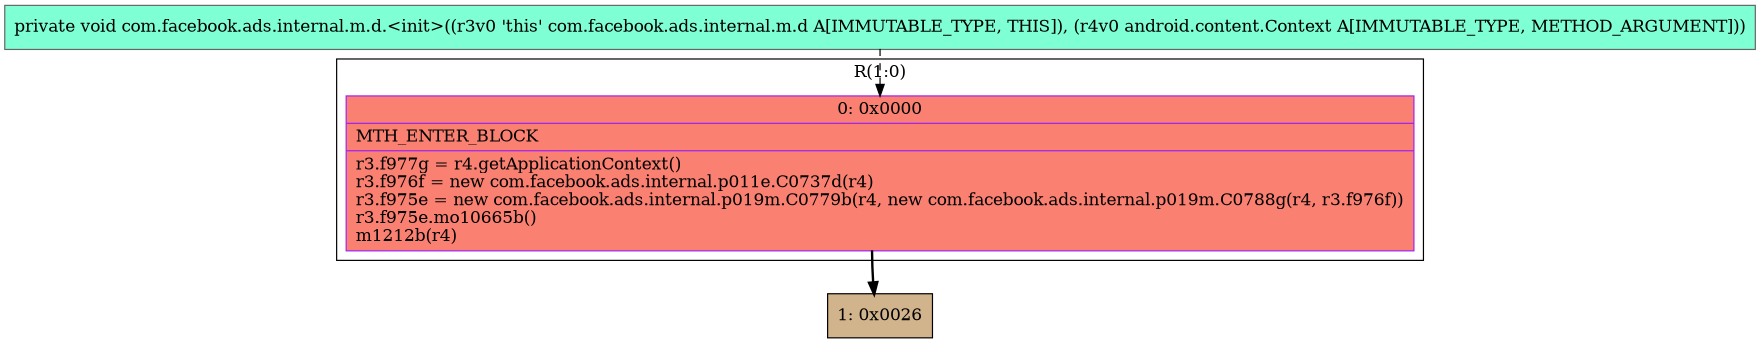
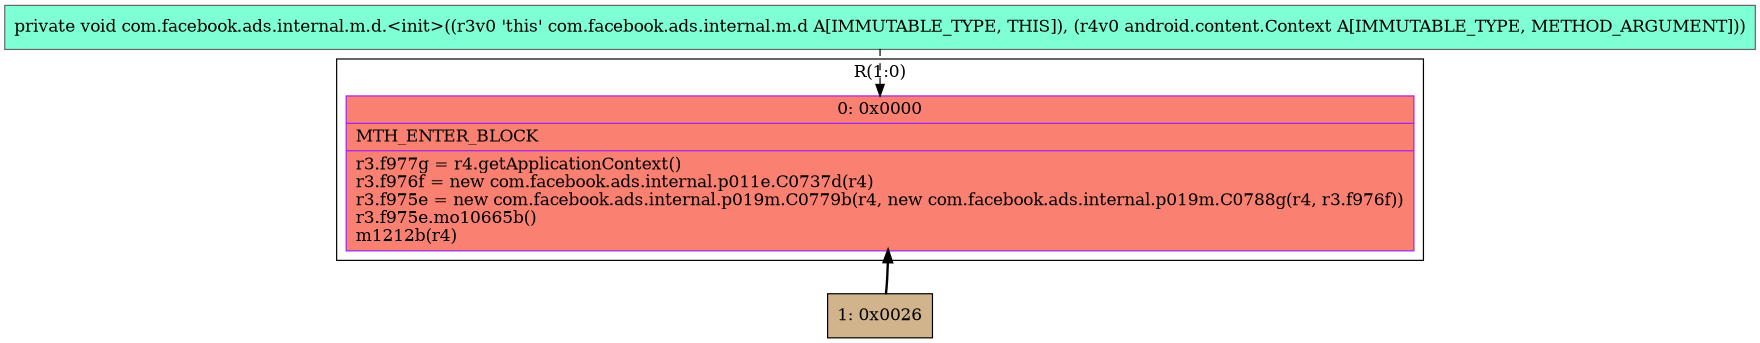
(872, 268) -> (887, 278)
